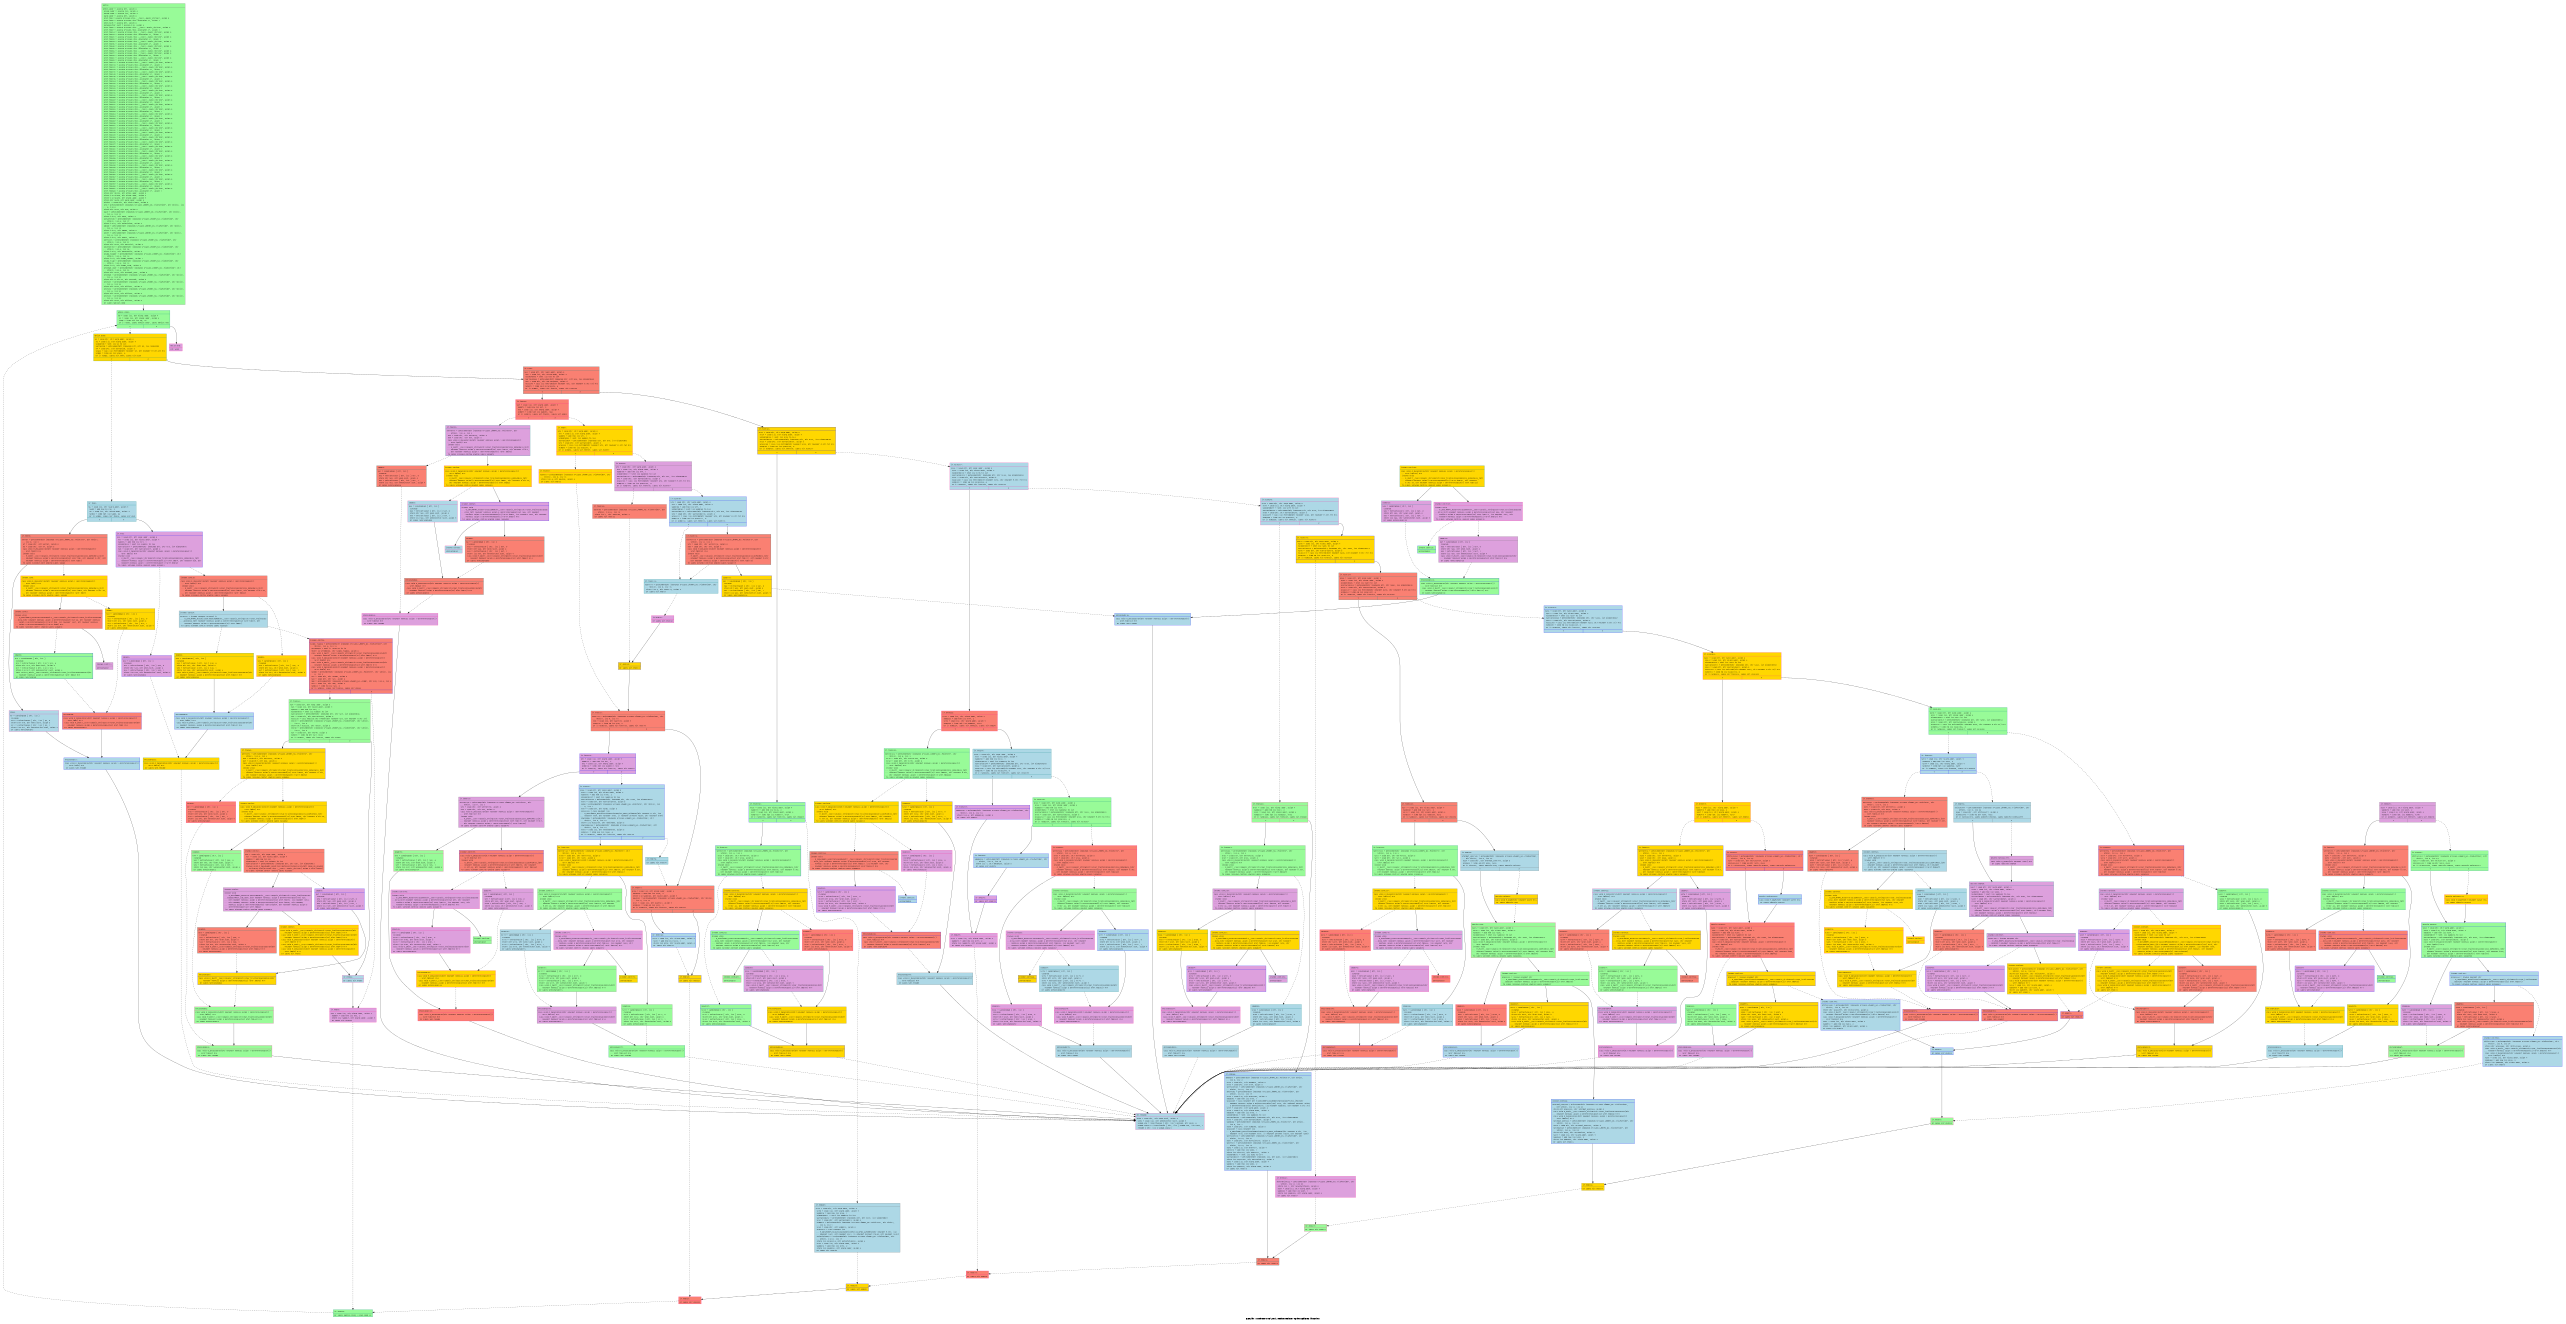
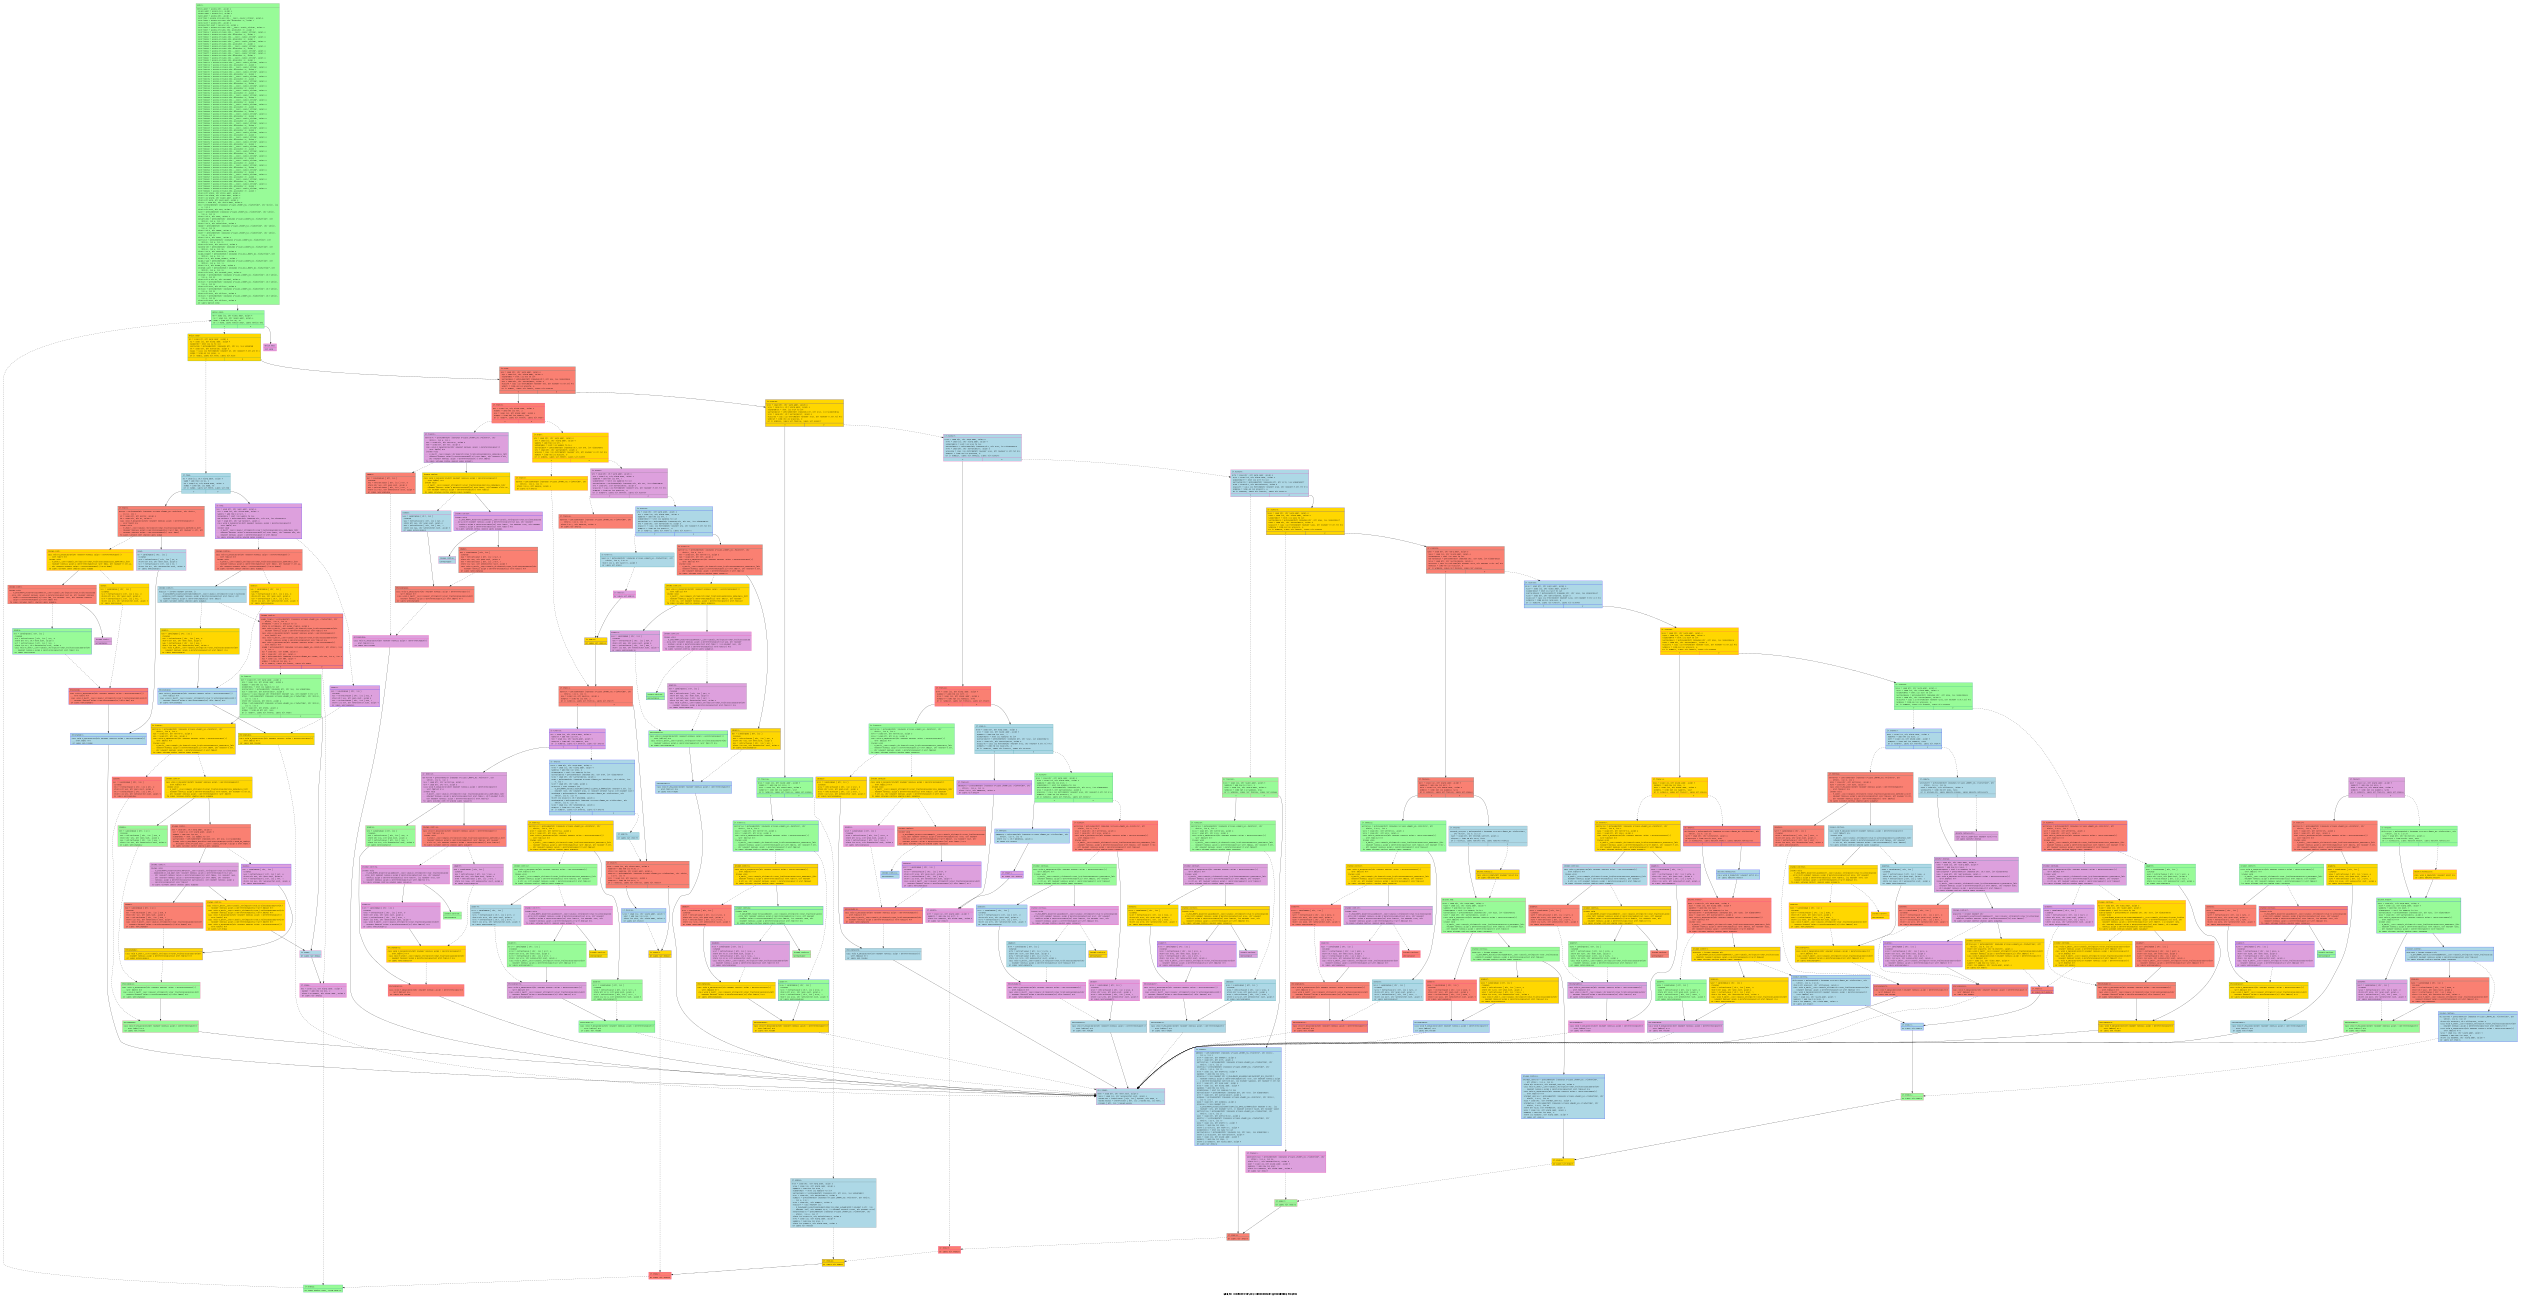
(488, 476) -> (466, 483)
(700, 572) -> (713, 579)
